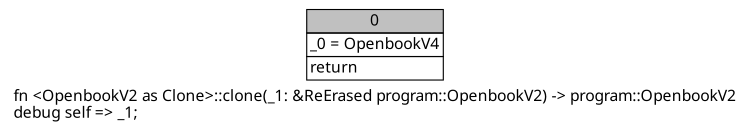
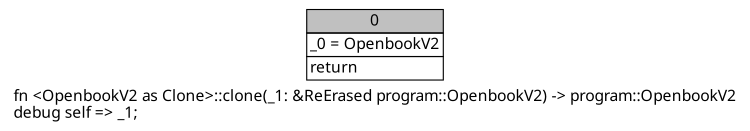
(375, 44) -> (375, 44)
